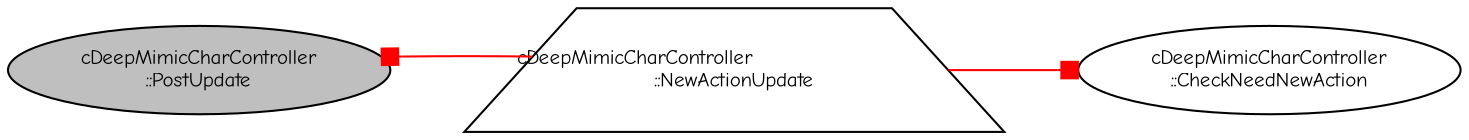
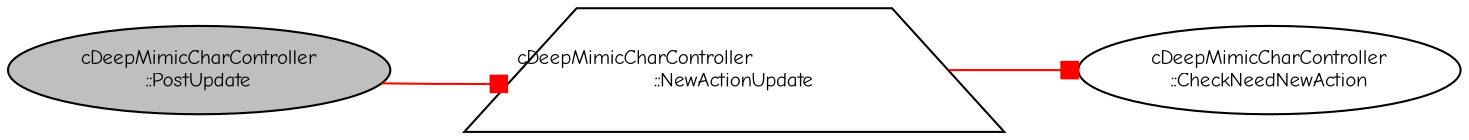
(467, 56) -> (434, 84)
